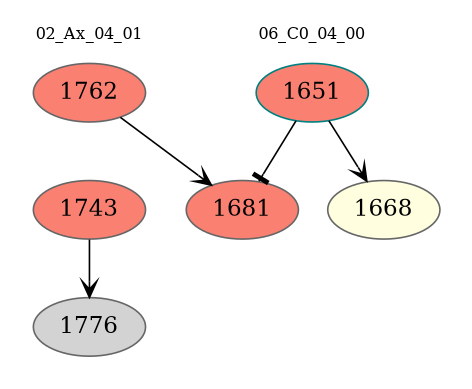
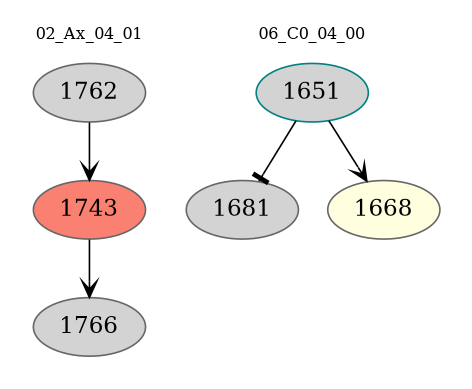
(89, 93) -> (89, 93)
(312, 93) -> (312, 93)
(150, 139) -> (89, 143)
(242, 210) -> (242, 210)
(89, 327) -> (89, 327)
